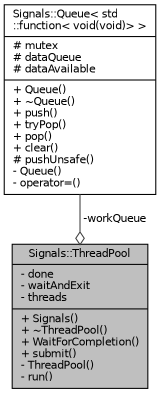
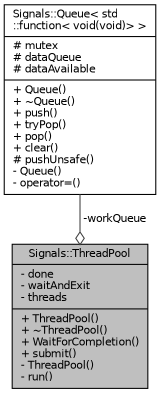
(50, 319) -> (60, 319)
